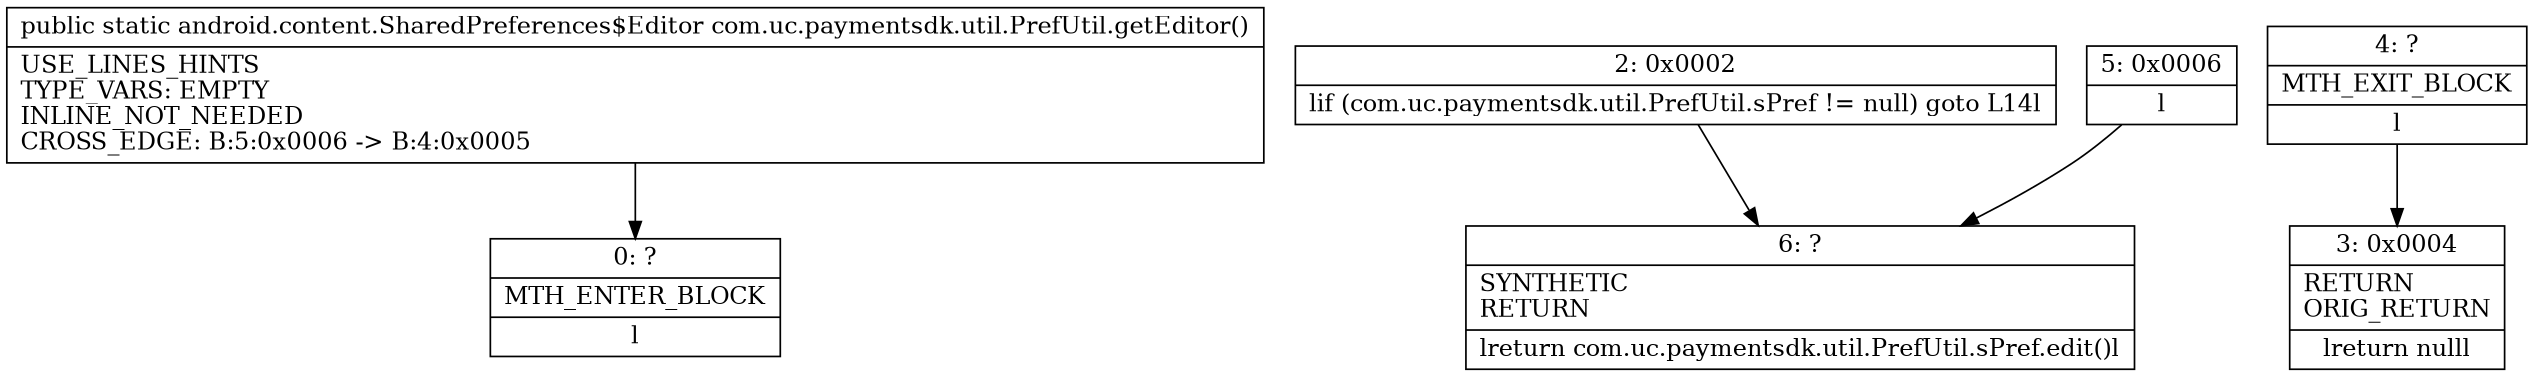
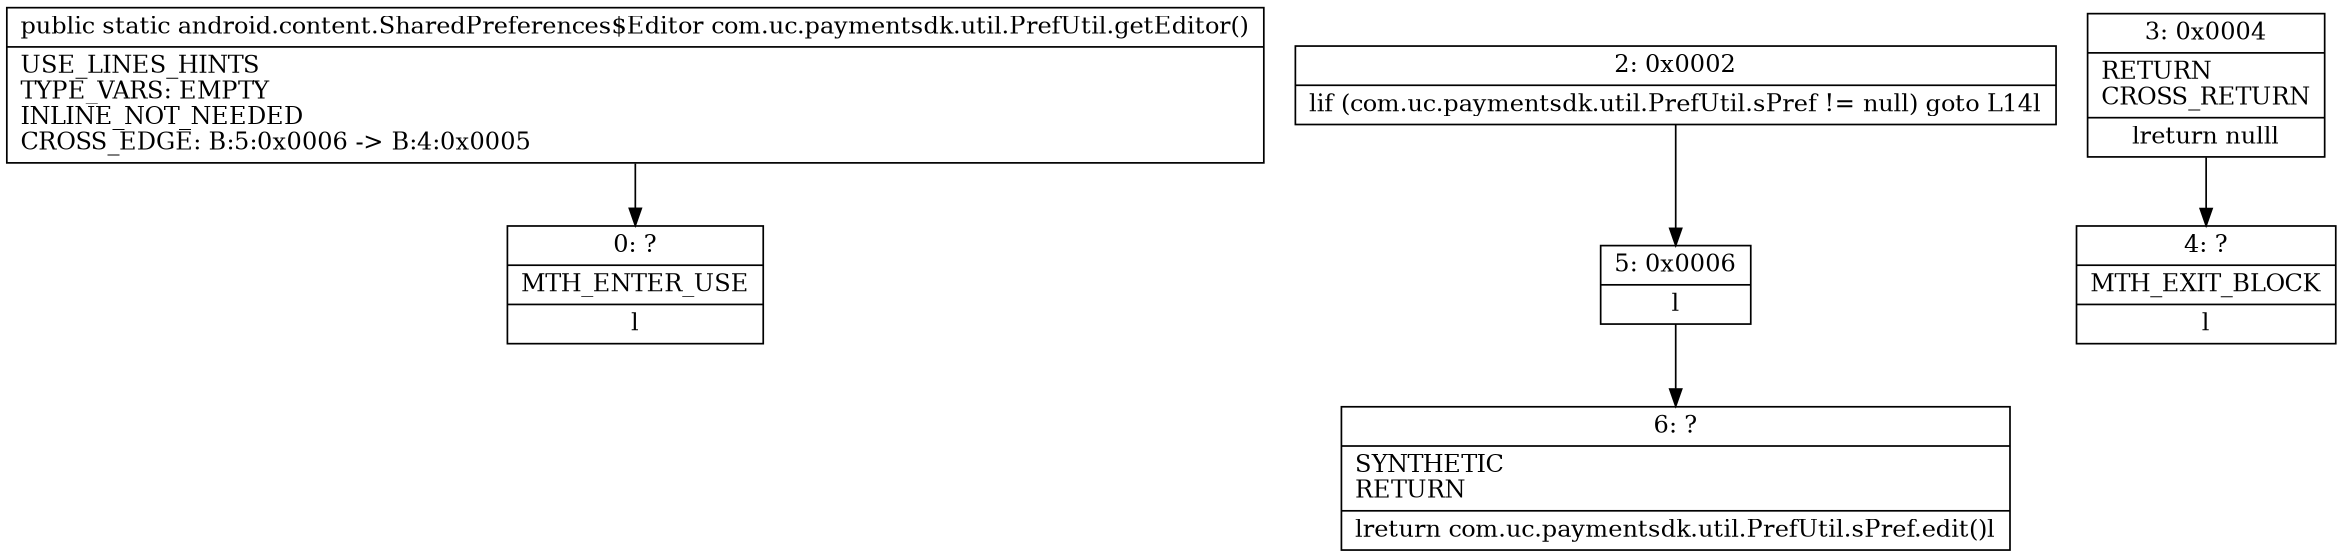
(1724, 167) -> (1676, 176)
(2397, 177) -> (2206, 183)
(635, 297) -> (635, 284)
(2397, 310) -> (2206, 97)
